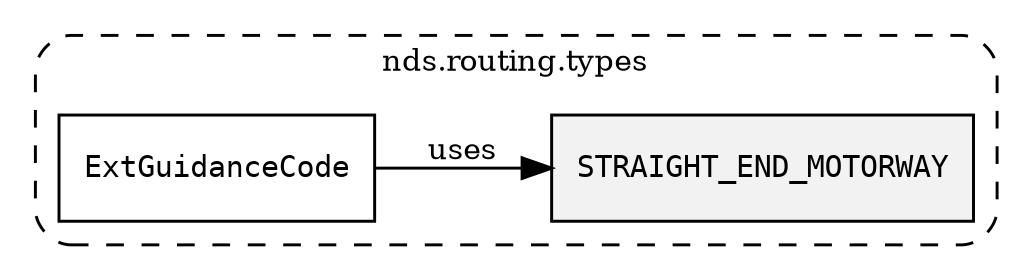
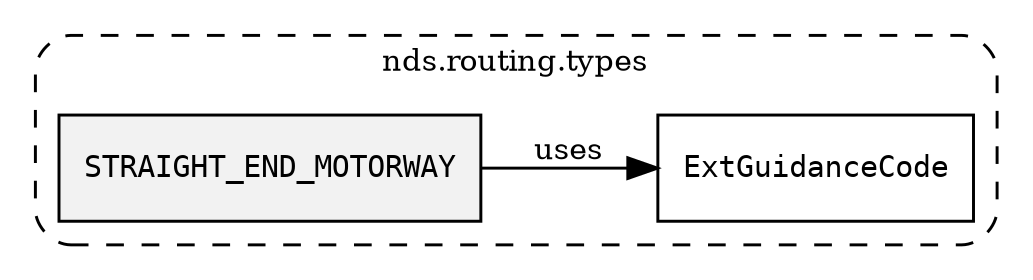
(449, 168) -> (554, 168)
